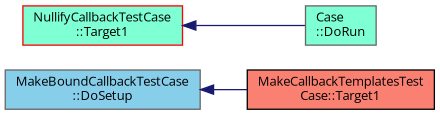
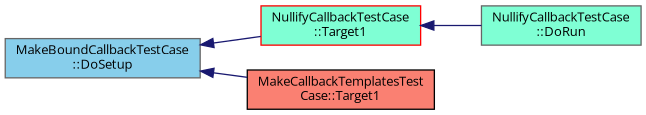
(341, 26) -> (561, 26)
none -> (237, 40)
